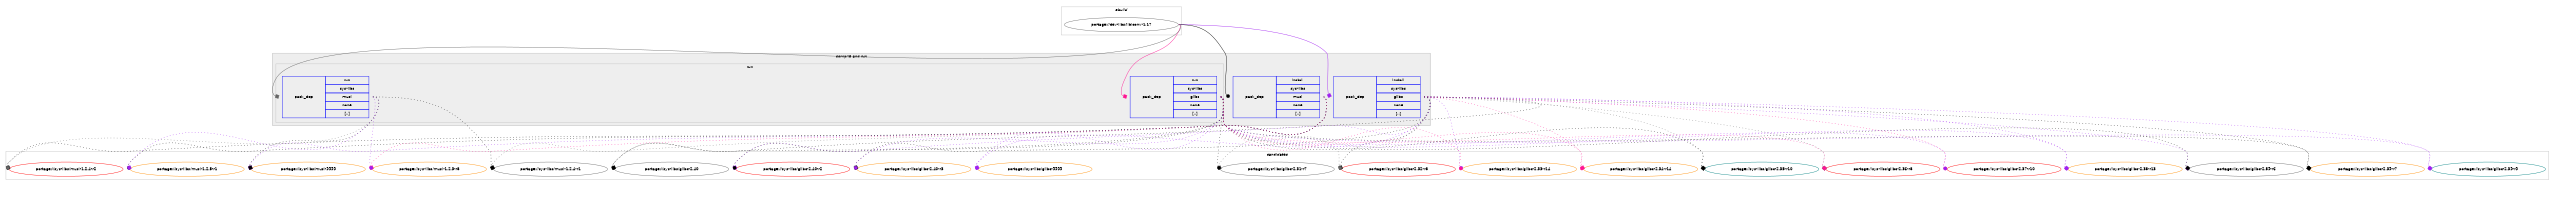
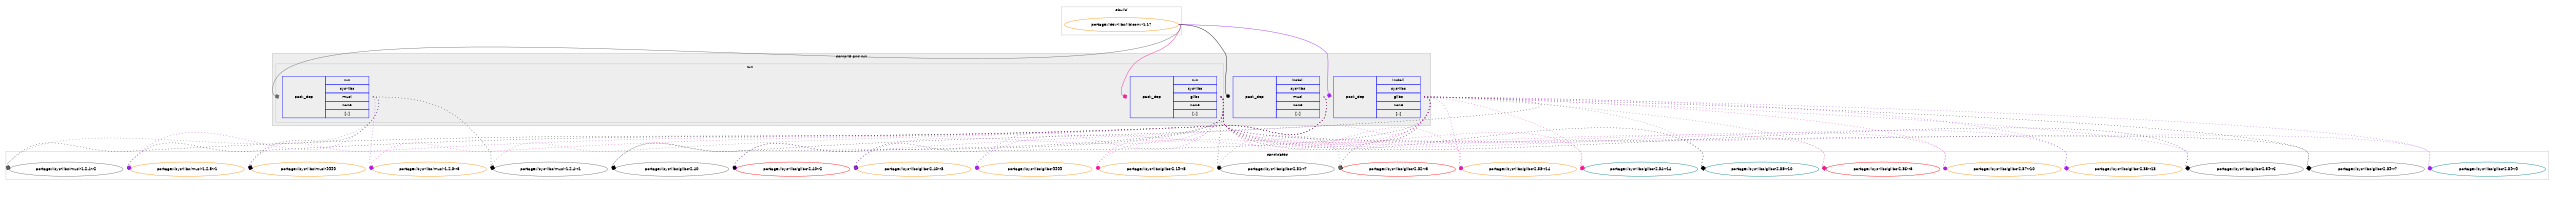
(1121, 25) -> (1121, 25)
(66, 169) -> (66, 169)
none -> (1156, 169)
(1641, 169) -> (1641, 169)
(2004, 169) -> (2004, 169)
(2367, 169) -> (2367, 169)
